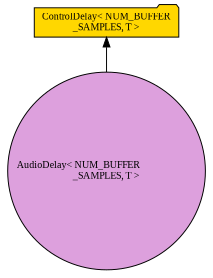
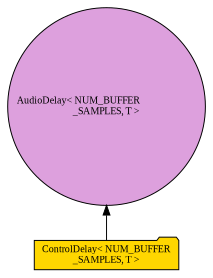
(107, 60) -> (107, 228)
